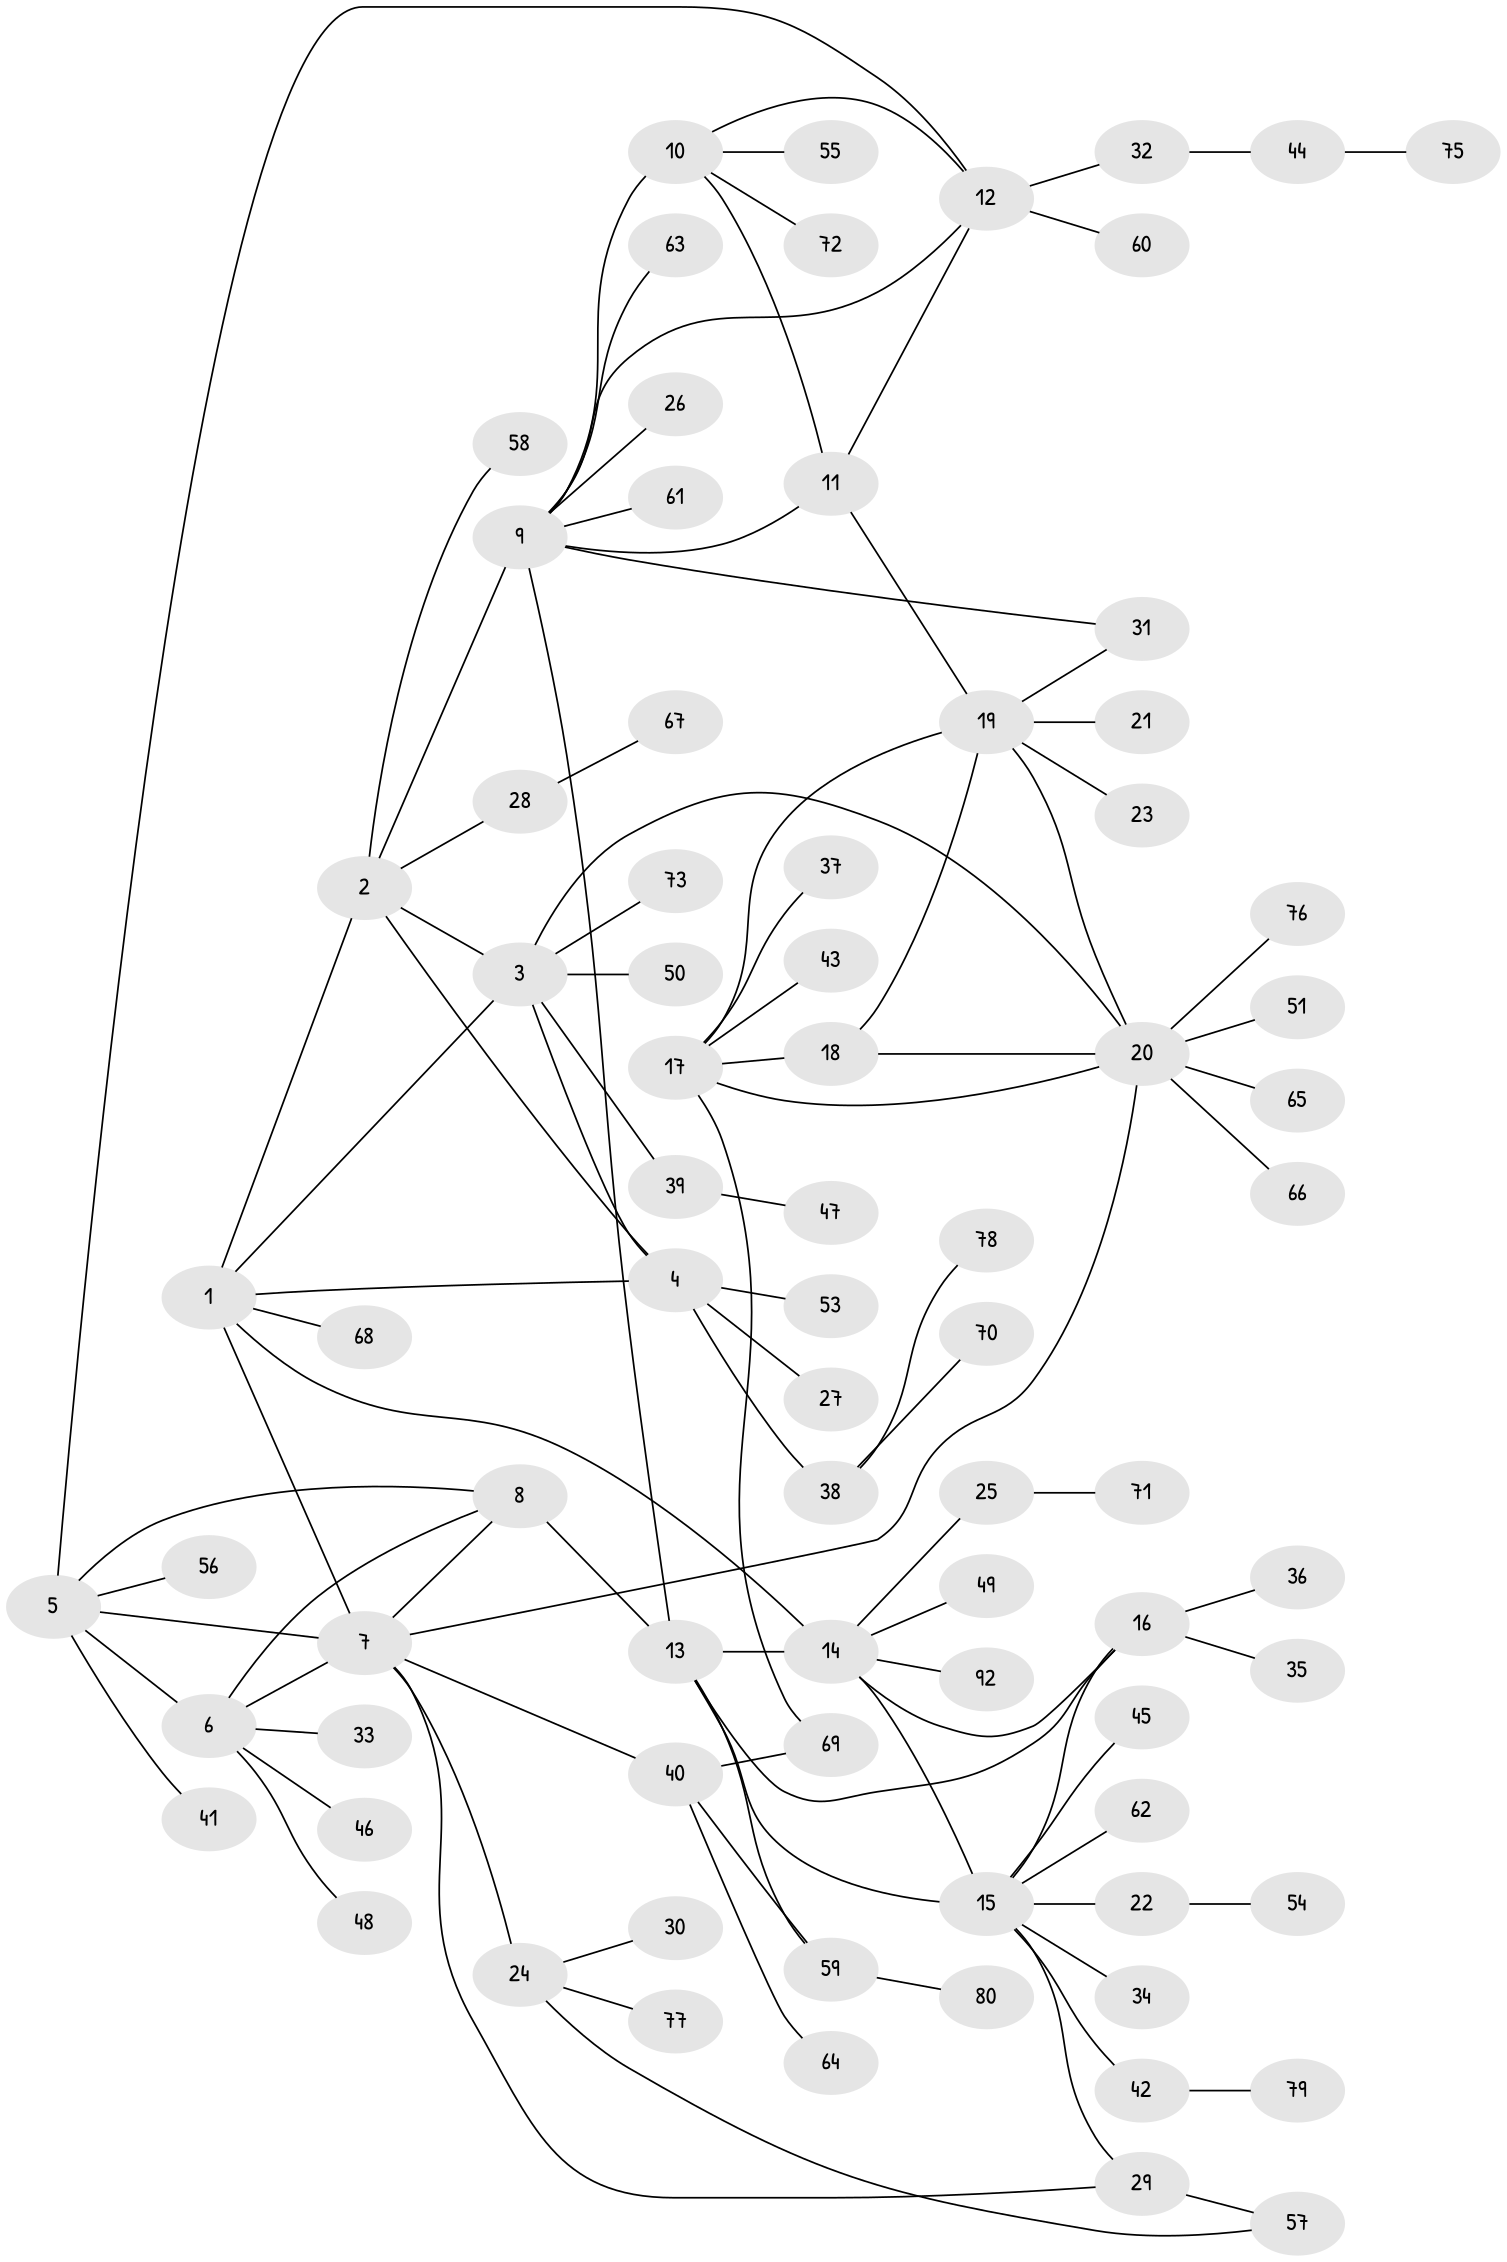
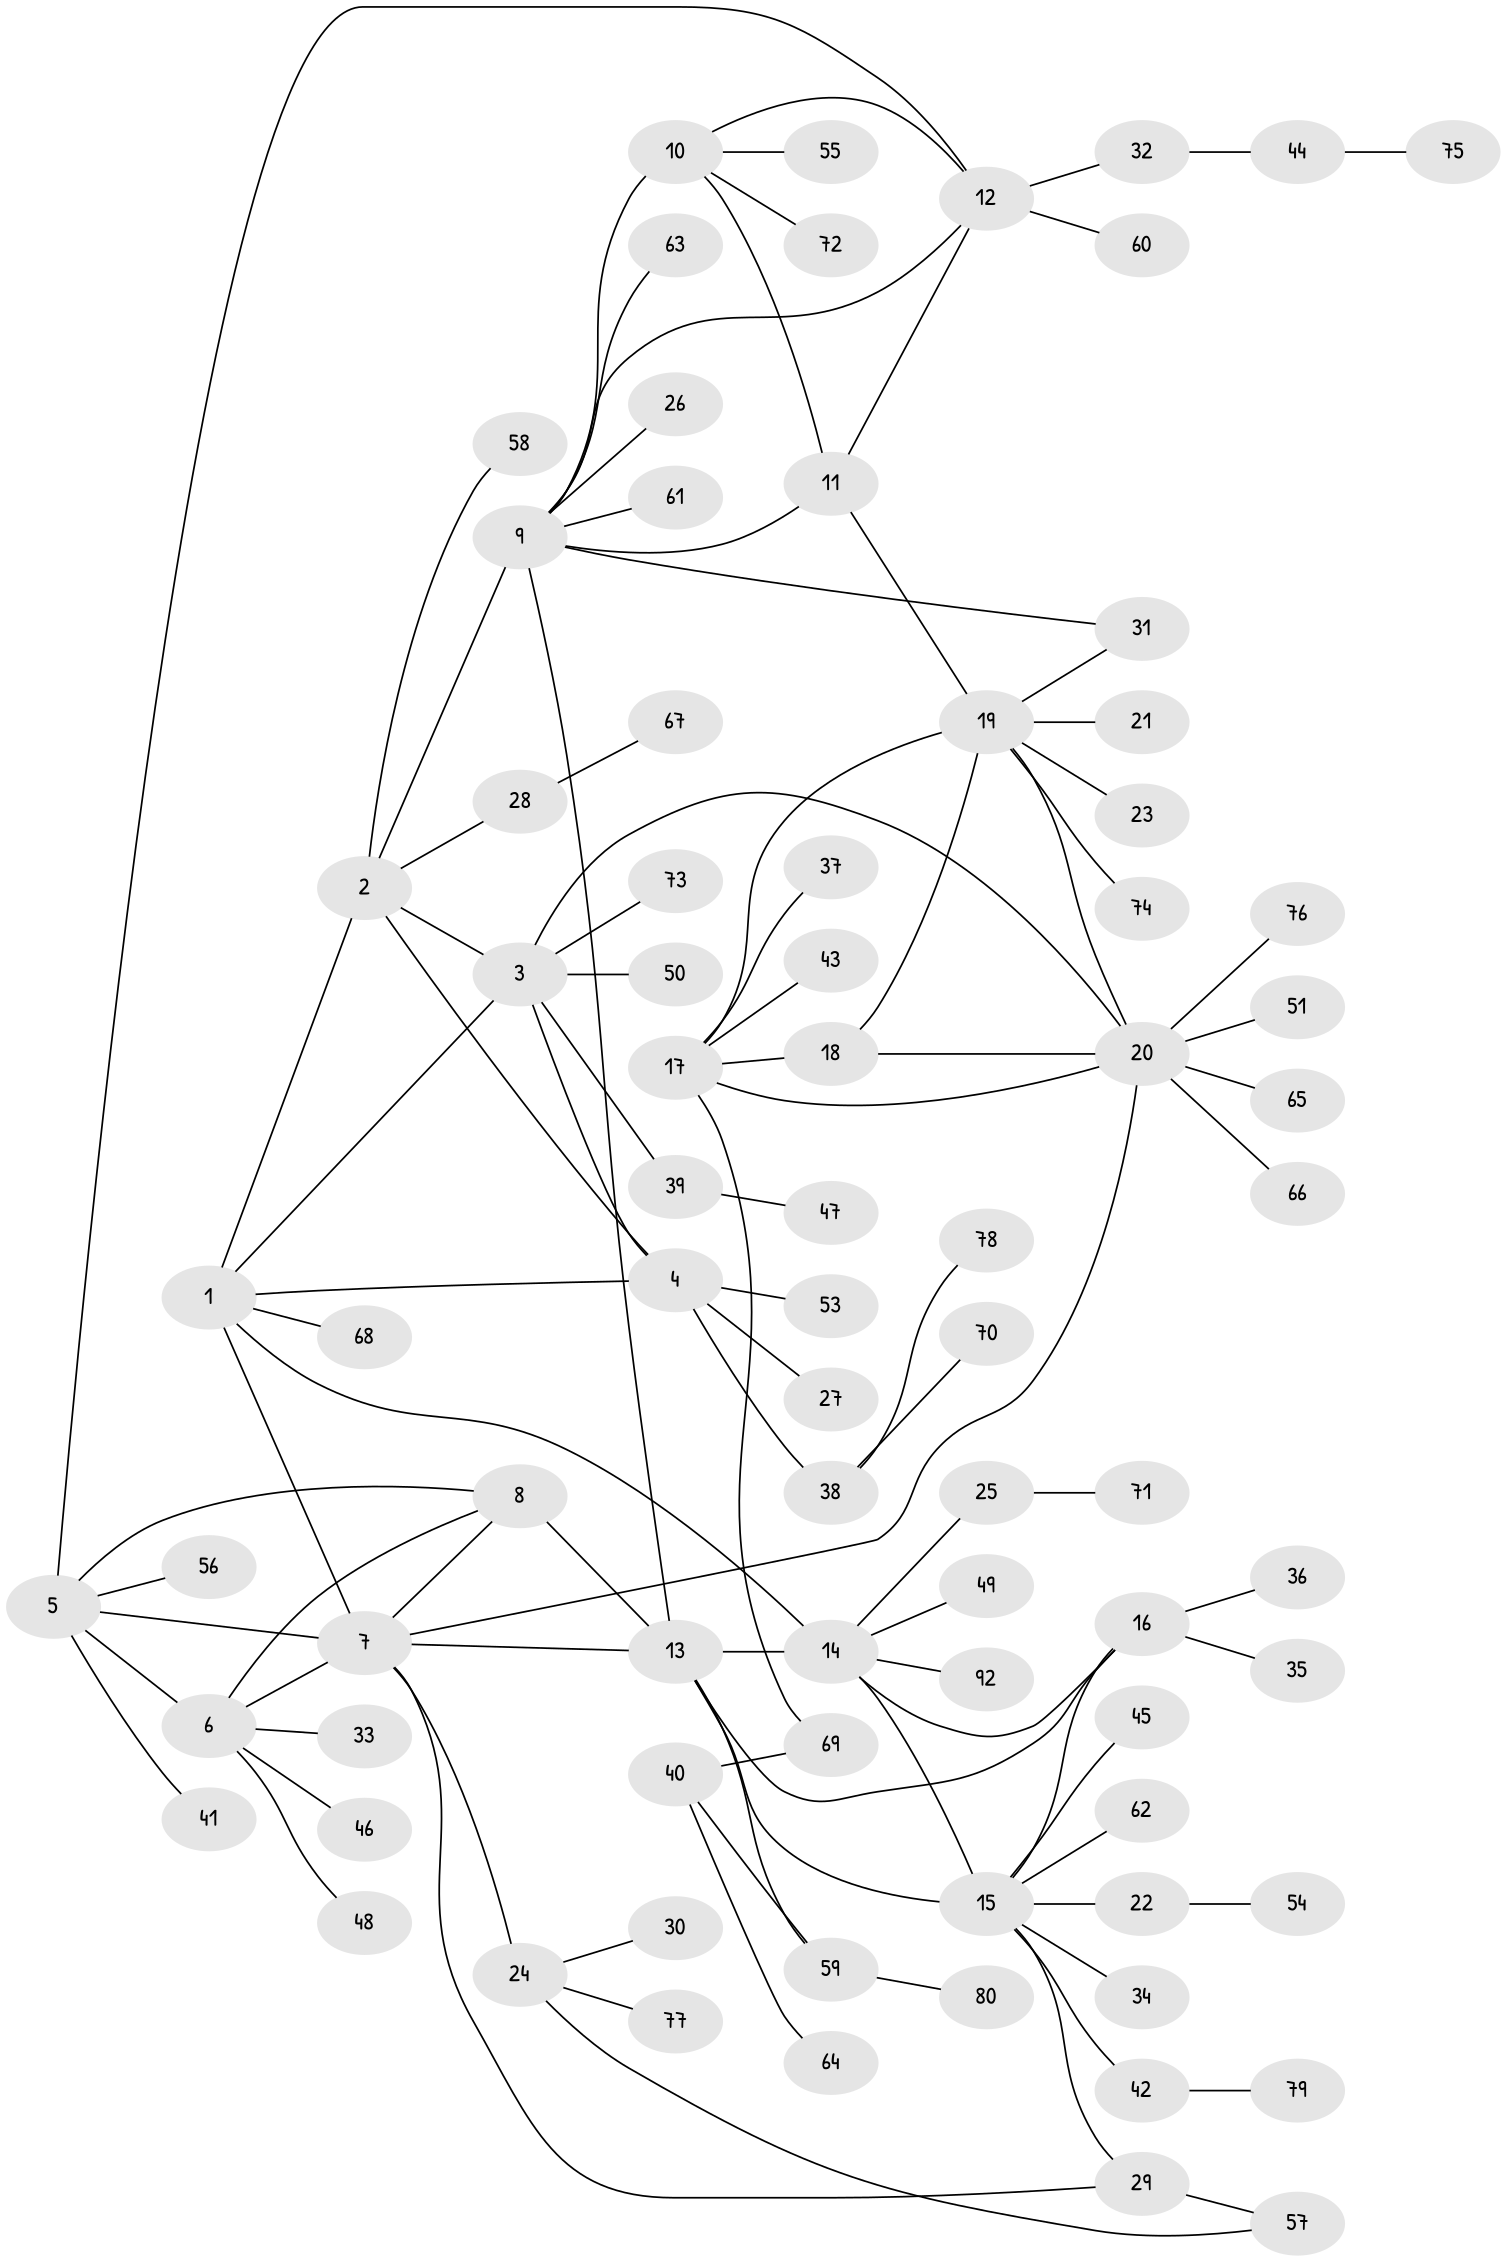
none -> (1142, 909)
(520, 1709) -> (520, 1647)
